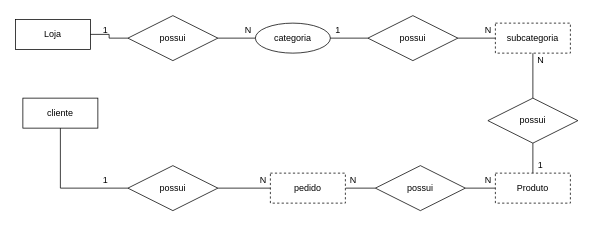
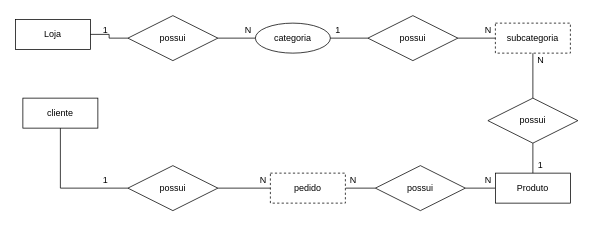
(533, 188) -> (533, 188)
